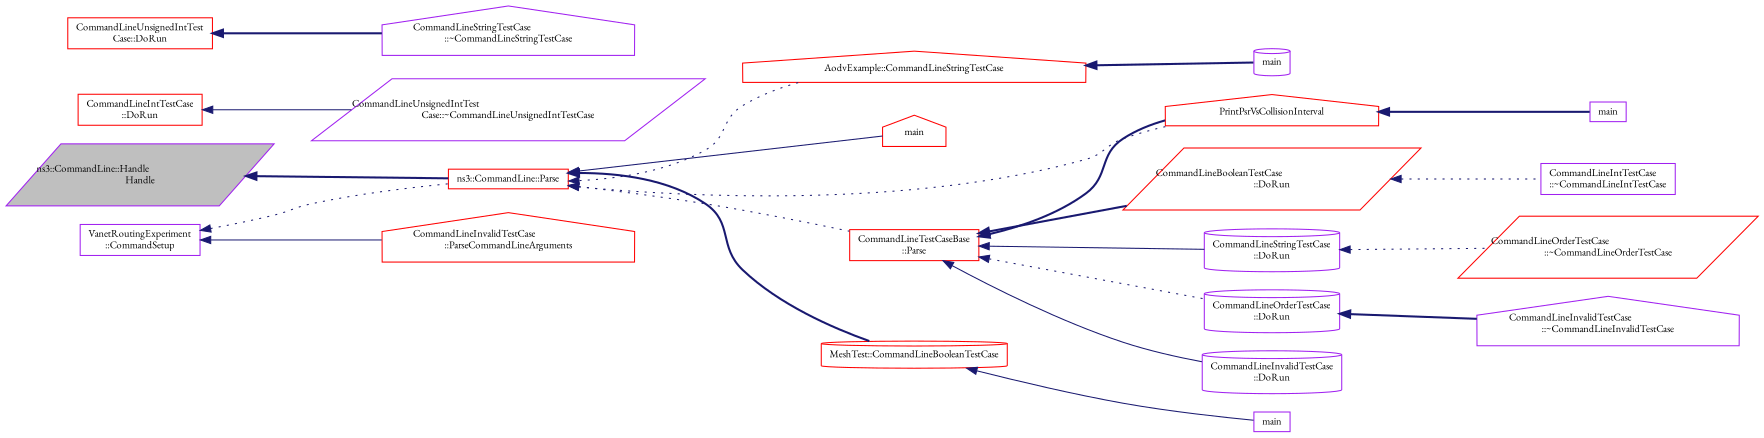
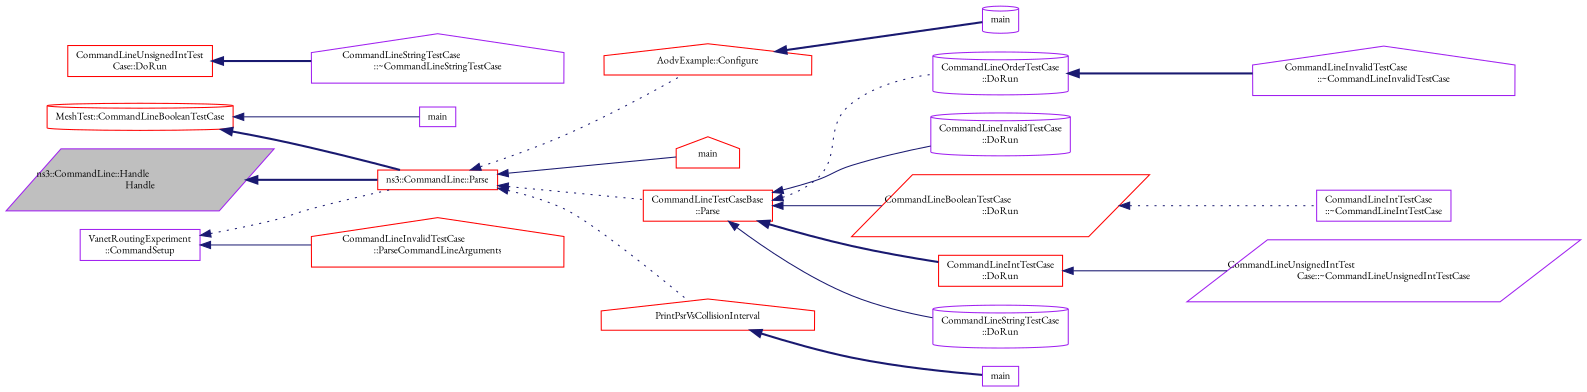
(914, 68) -> (708, 61)
(1089, 191) -> (853, 246)
(1058, 219) -> (832, 206)
(727, 243) -> (316, 149)
(1608, 247) -> none
